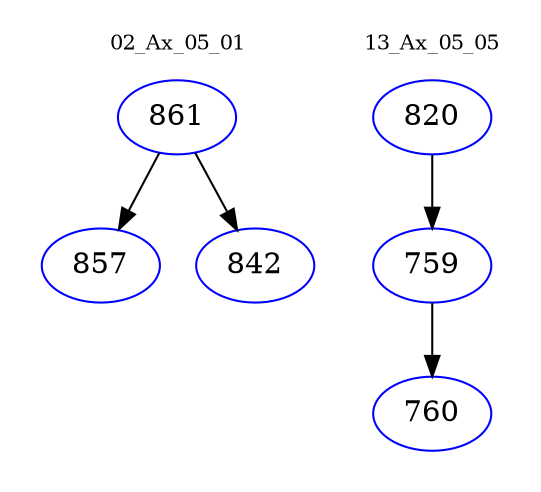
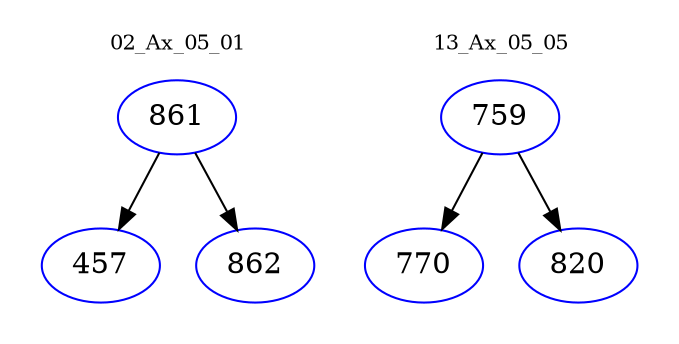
(432, 181) -> (534, 182)
(101, 266) -> (101, 266)
(255, 266) -> (255, 266)
(432, 414) -> (424, 266)
